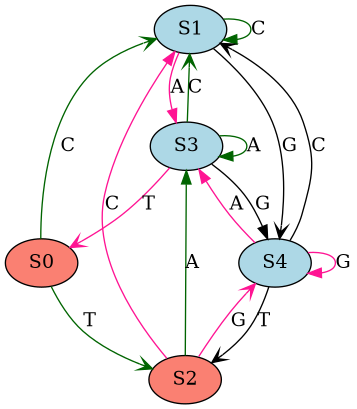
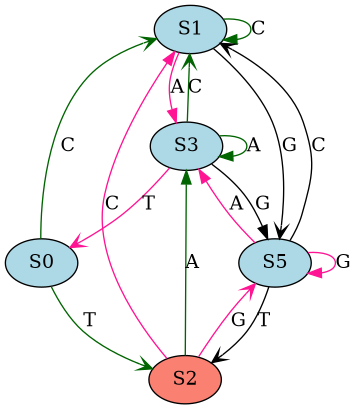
(42, 263) -> (42, 263)
(275, 263) -> (275, 263)
